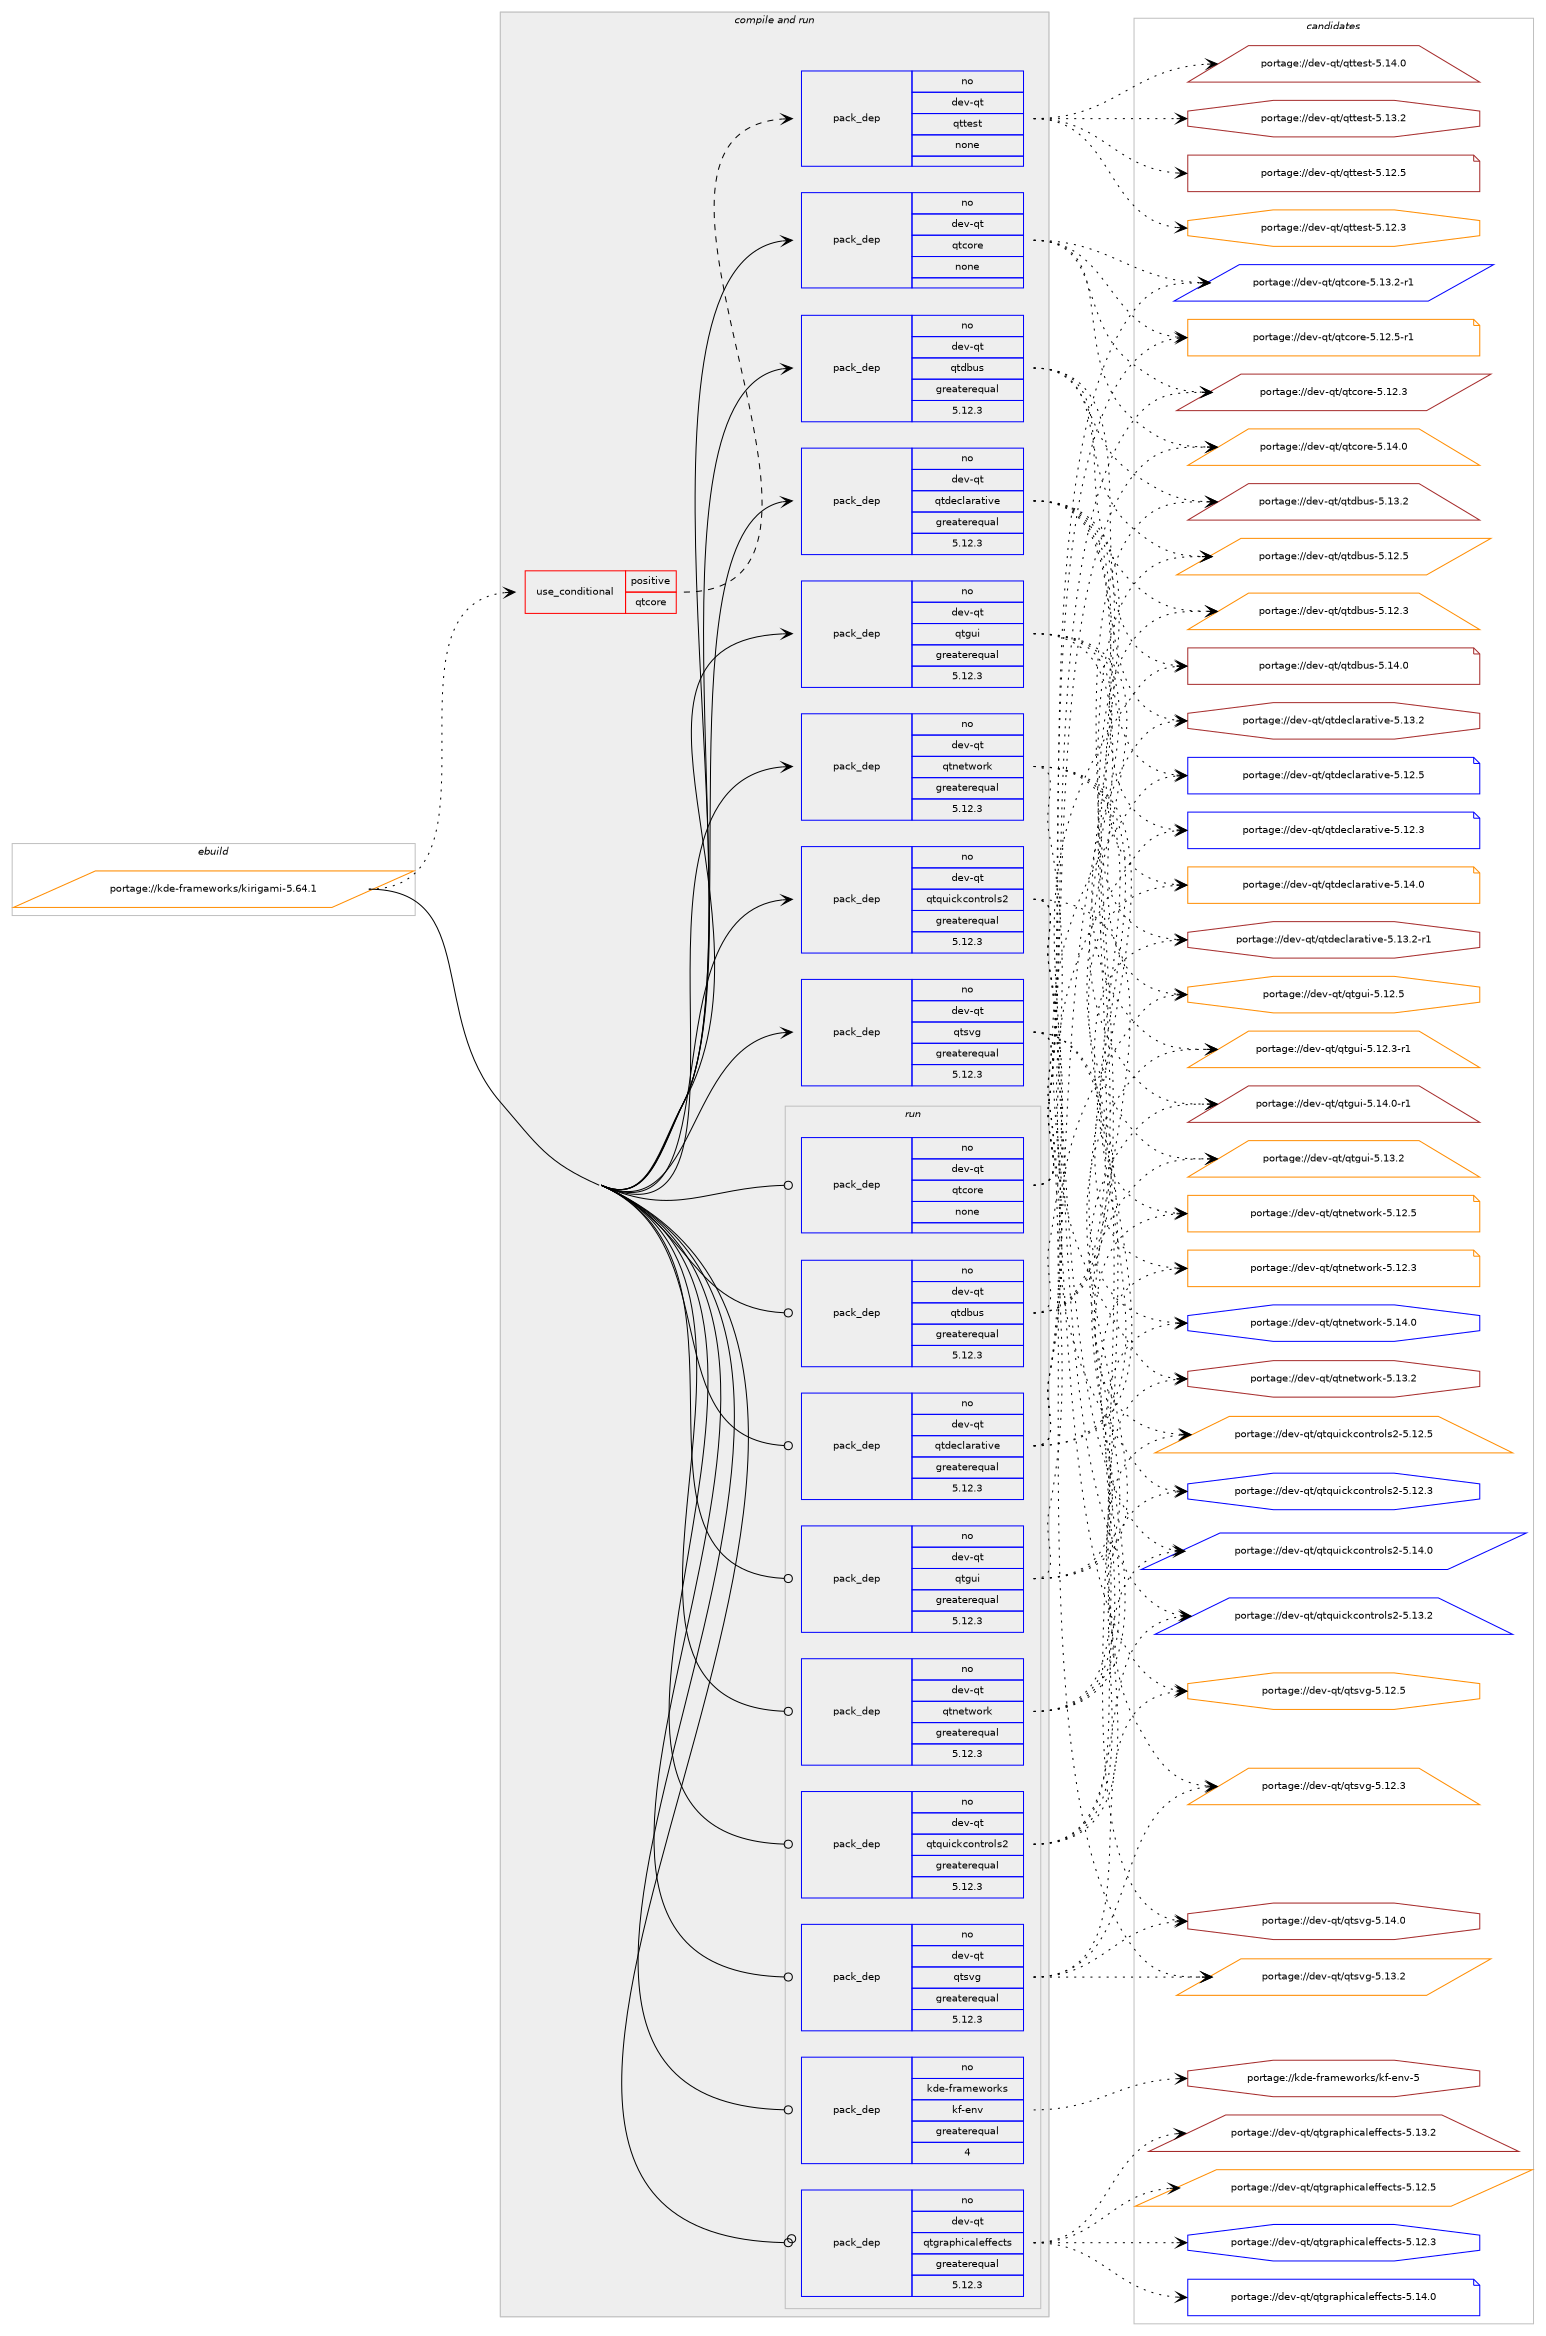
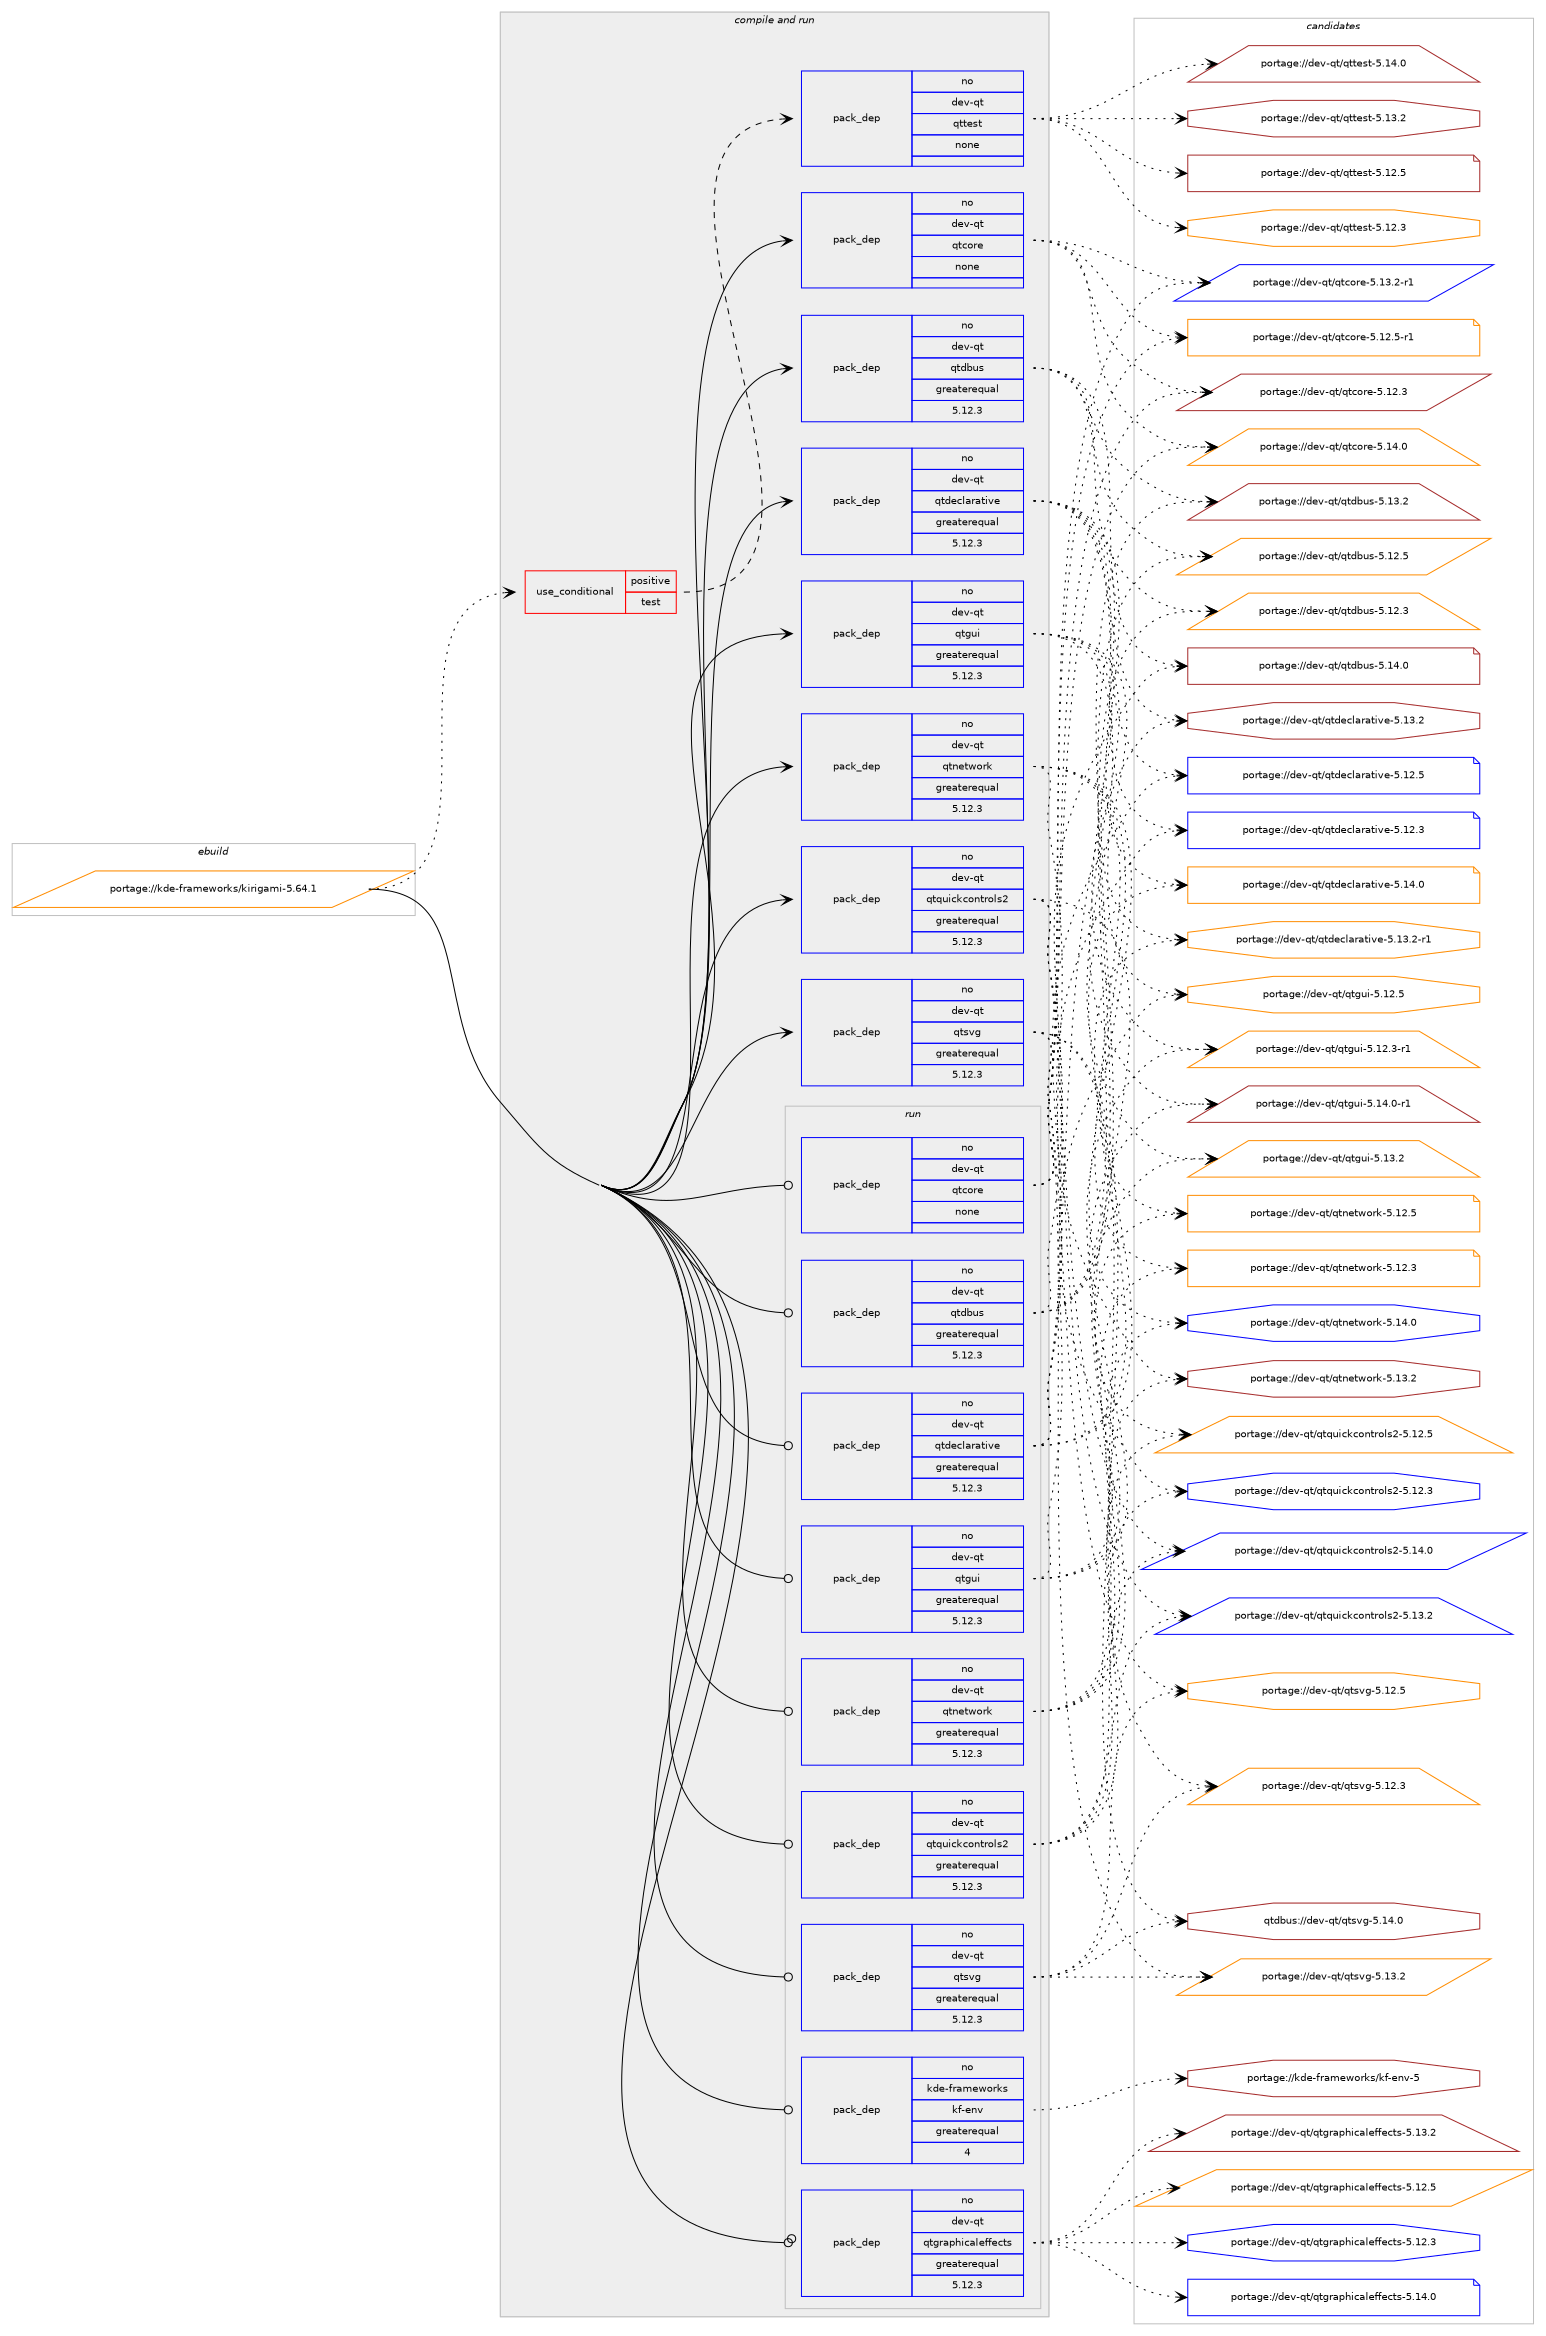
(651, 602) -> (651, 602)
(1334, 940) -> (1334, 940)
(1334, 1921) -> (1334, 1921)
